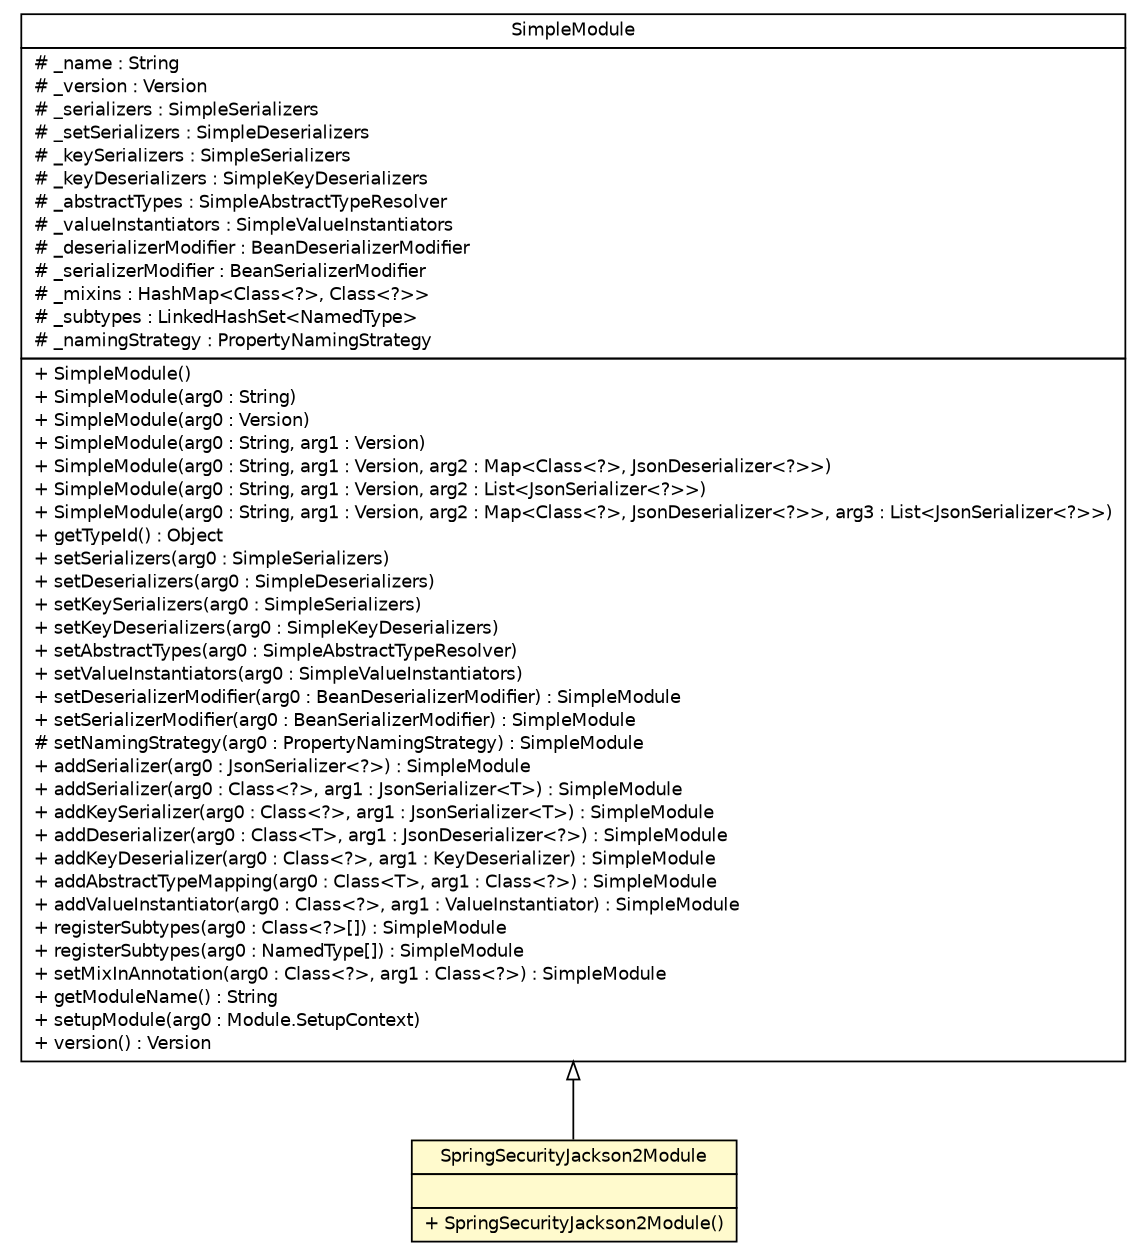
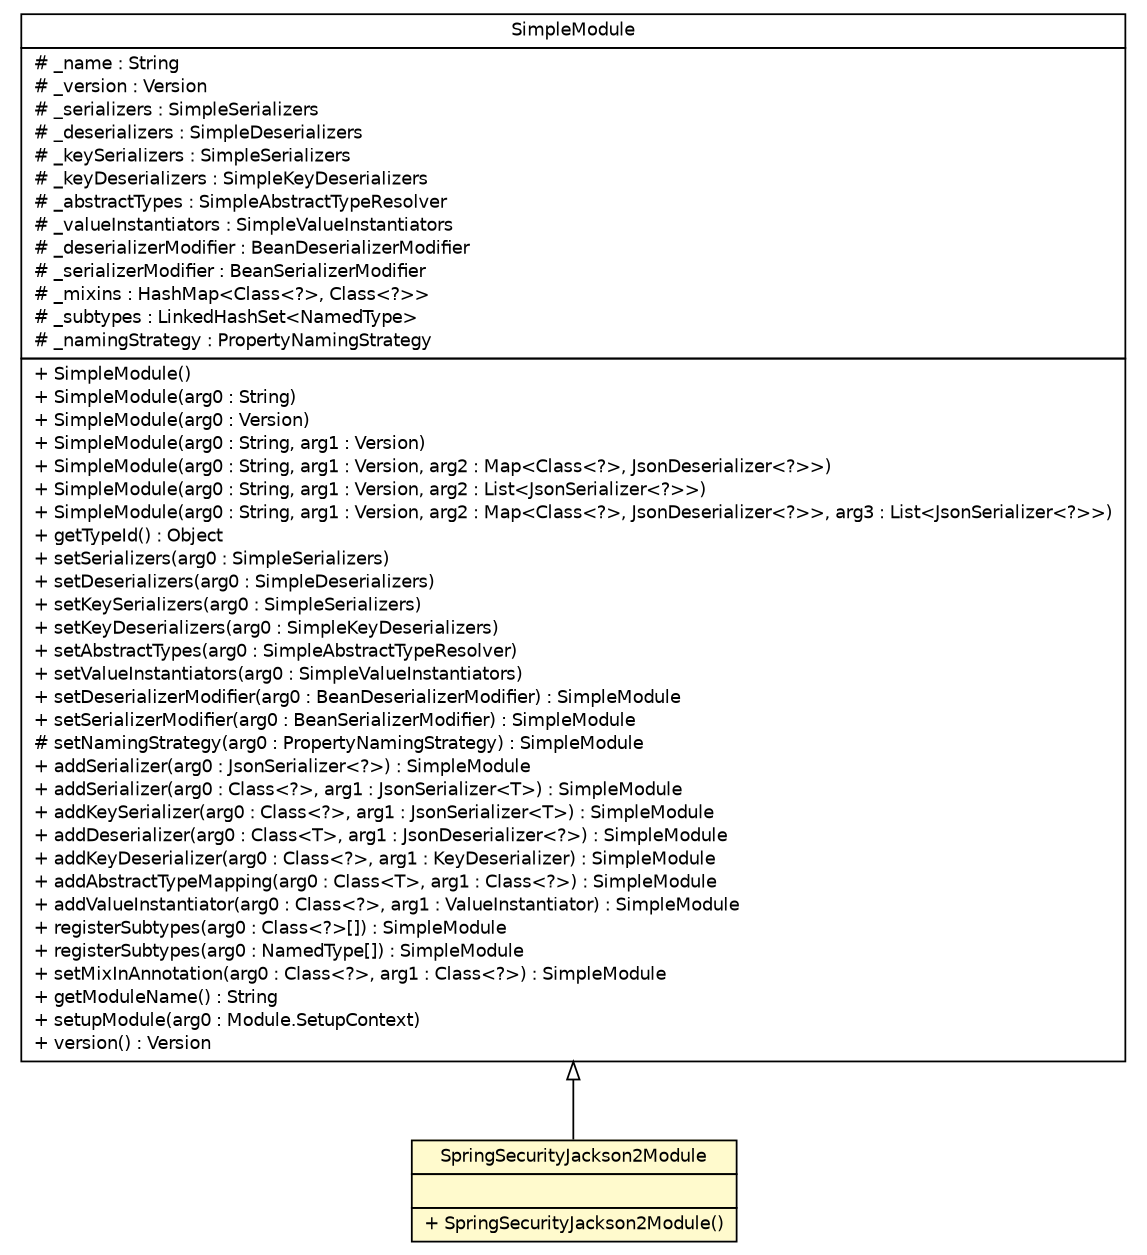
(202, 133) -> (199, 133)
